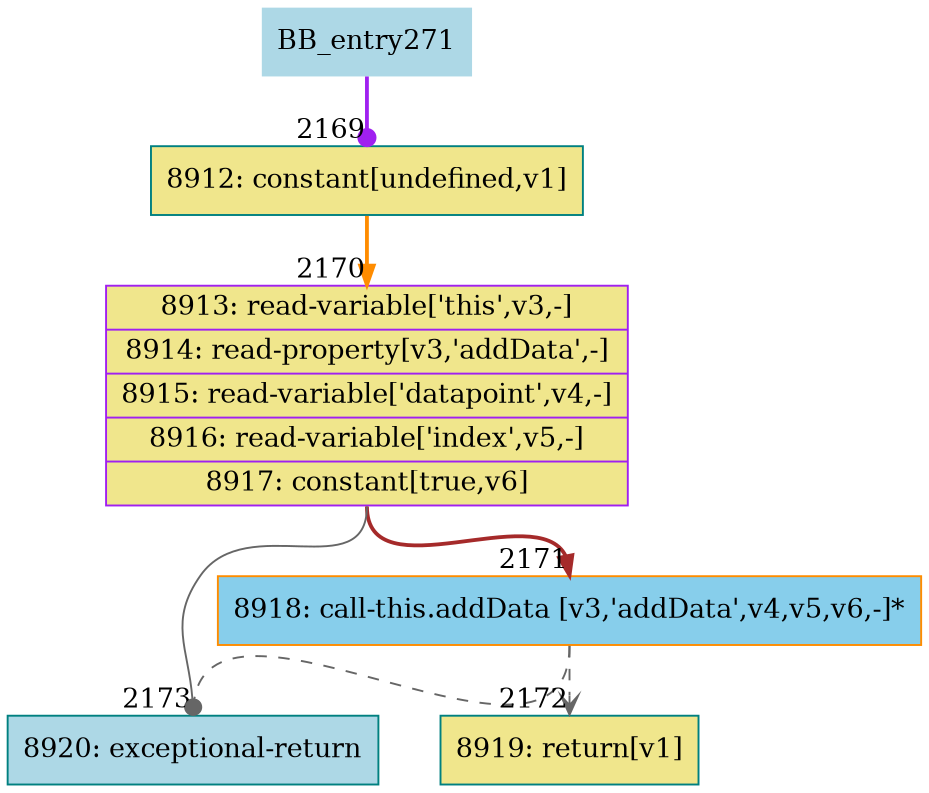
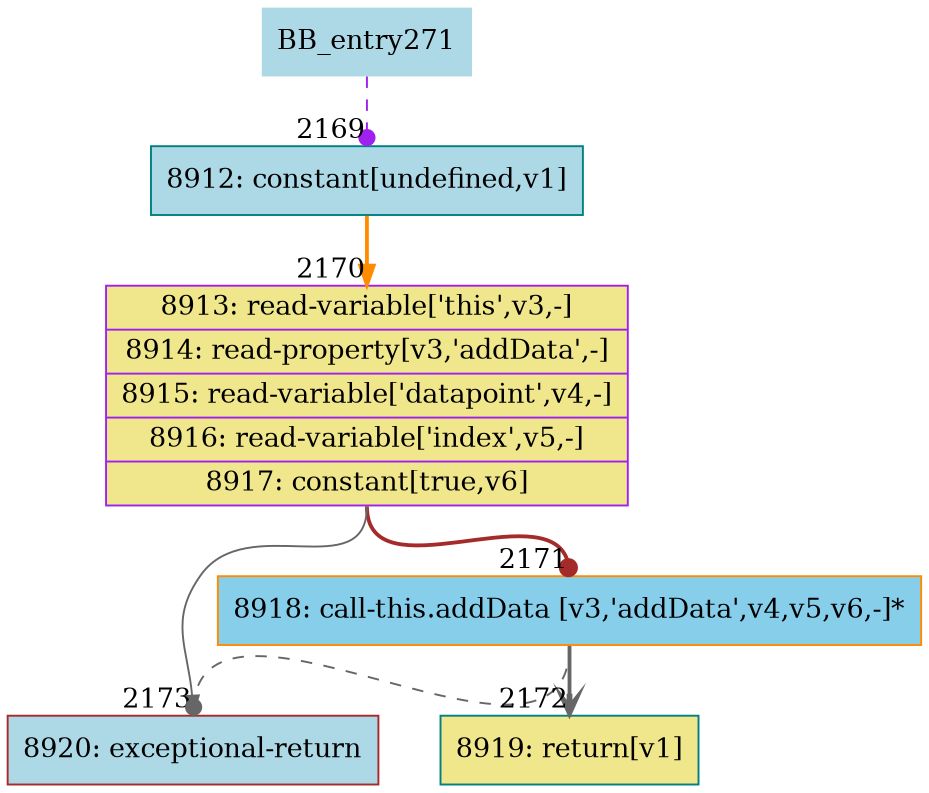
(367, 103) -> (367, 103)
(367, 181) -> (367, 181)
(459, 542) -> (461, 542)
(228, 554) -> (230, 554)
(570, 682) -> (570, 682)
(193, 750) -> (193, 750)
